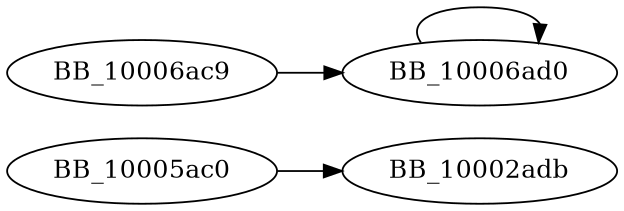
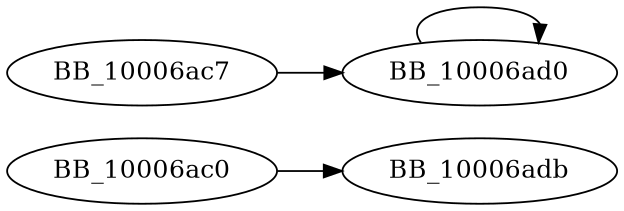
(142, 73) -> (142, 73)
(142, 171) -> (142, 171)
(480, 171) -> (480, 171)
